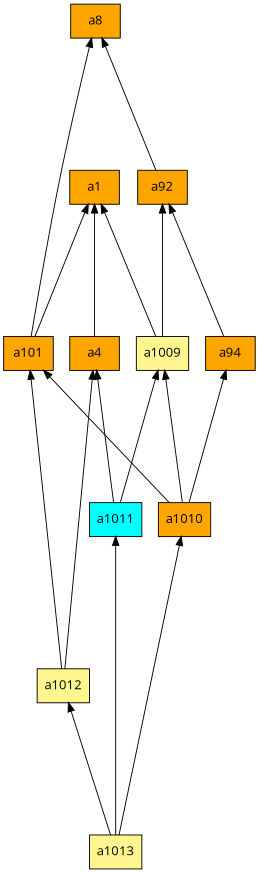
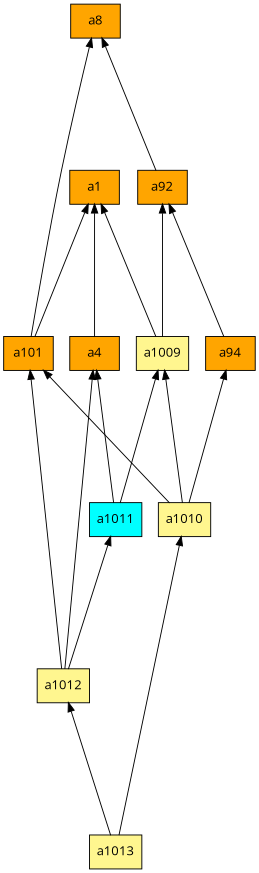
(185, 520) -> (185, 520)
(116, 690) -> (88, 607)
